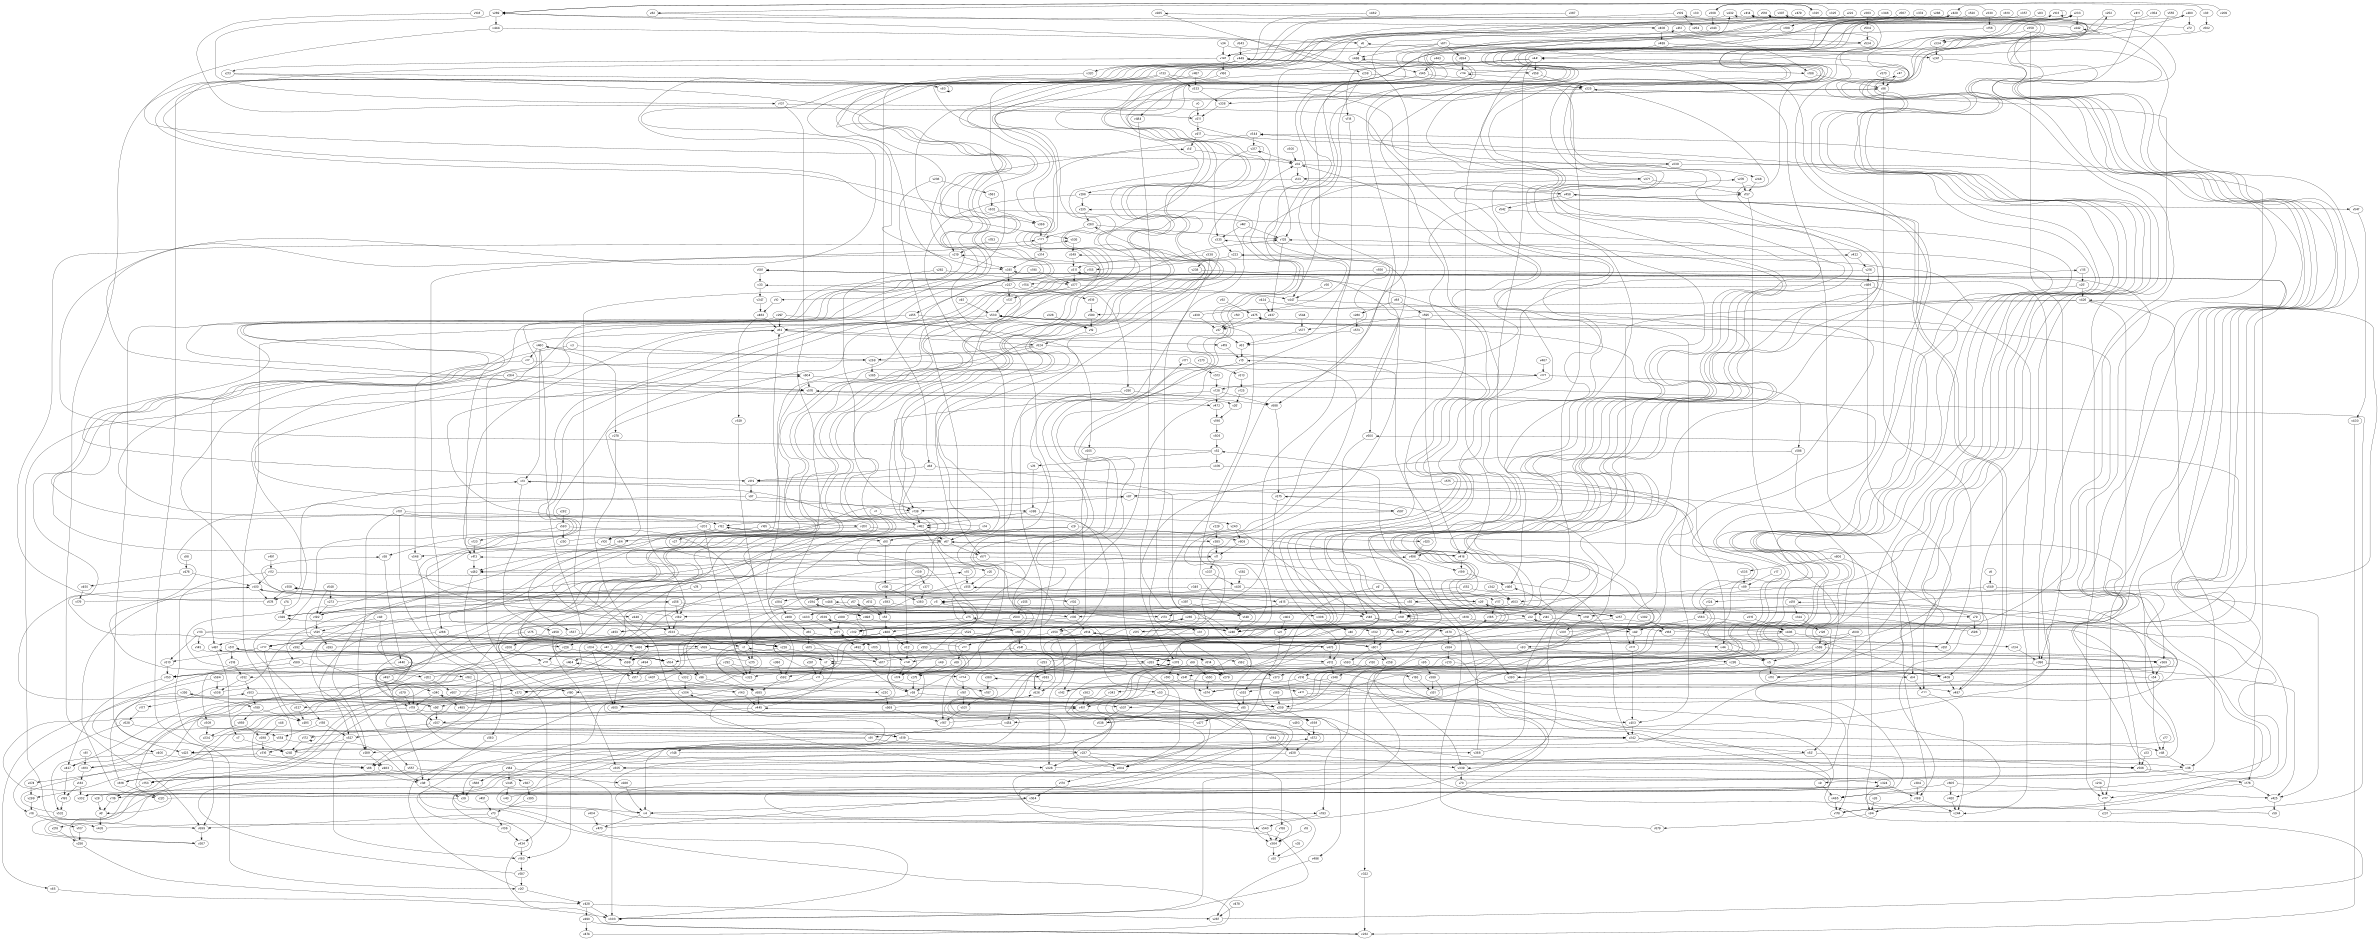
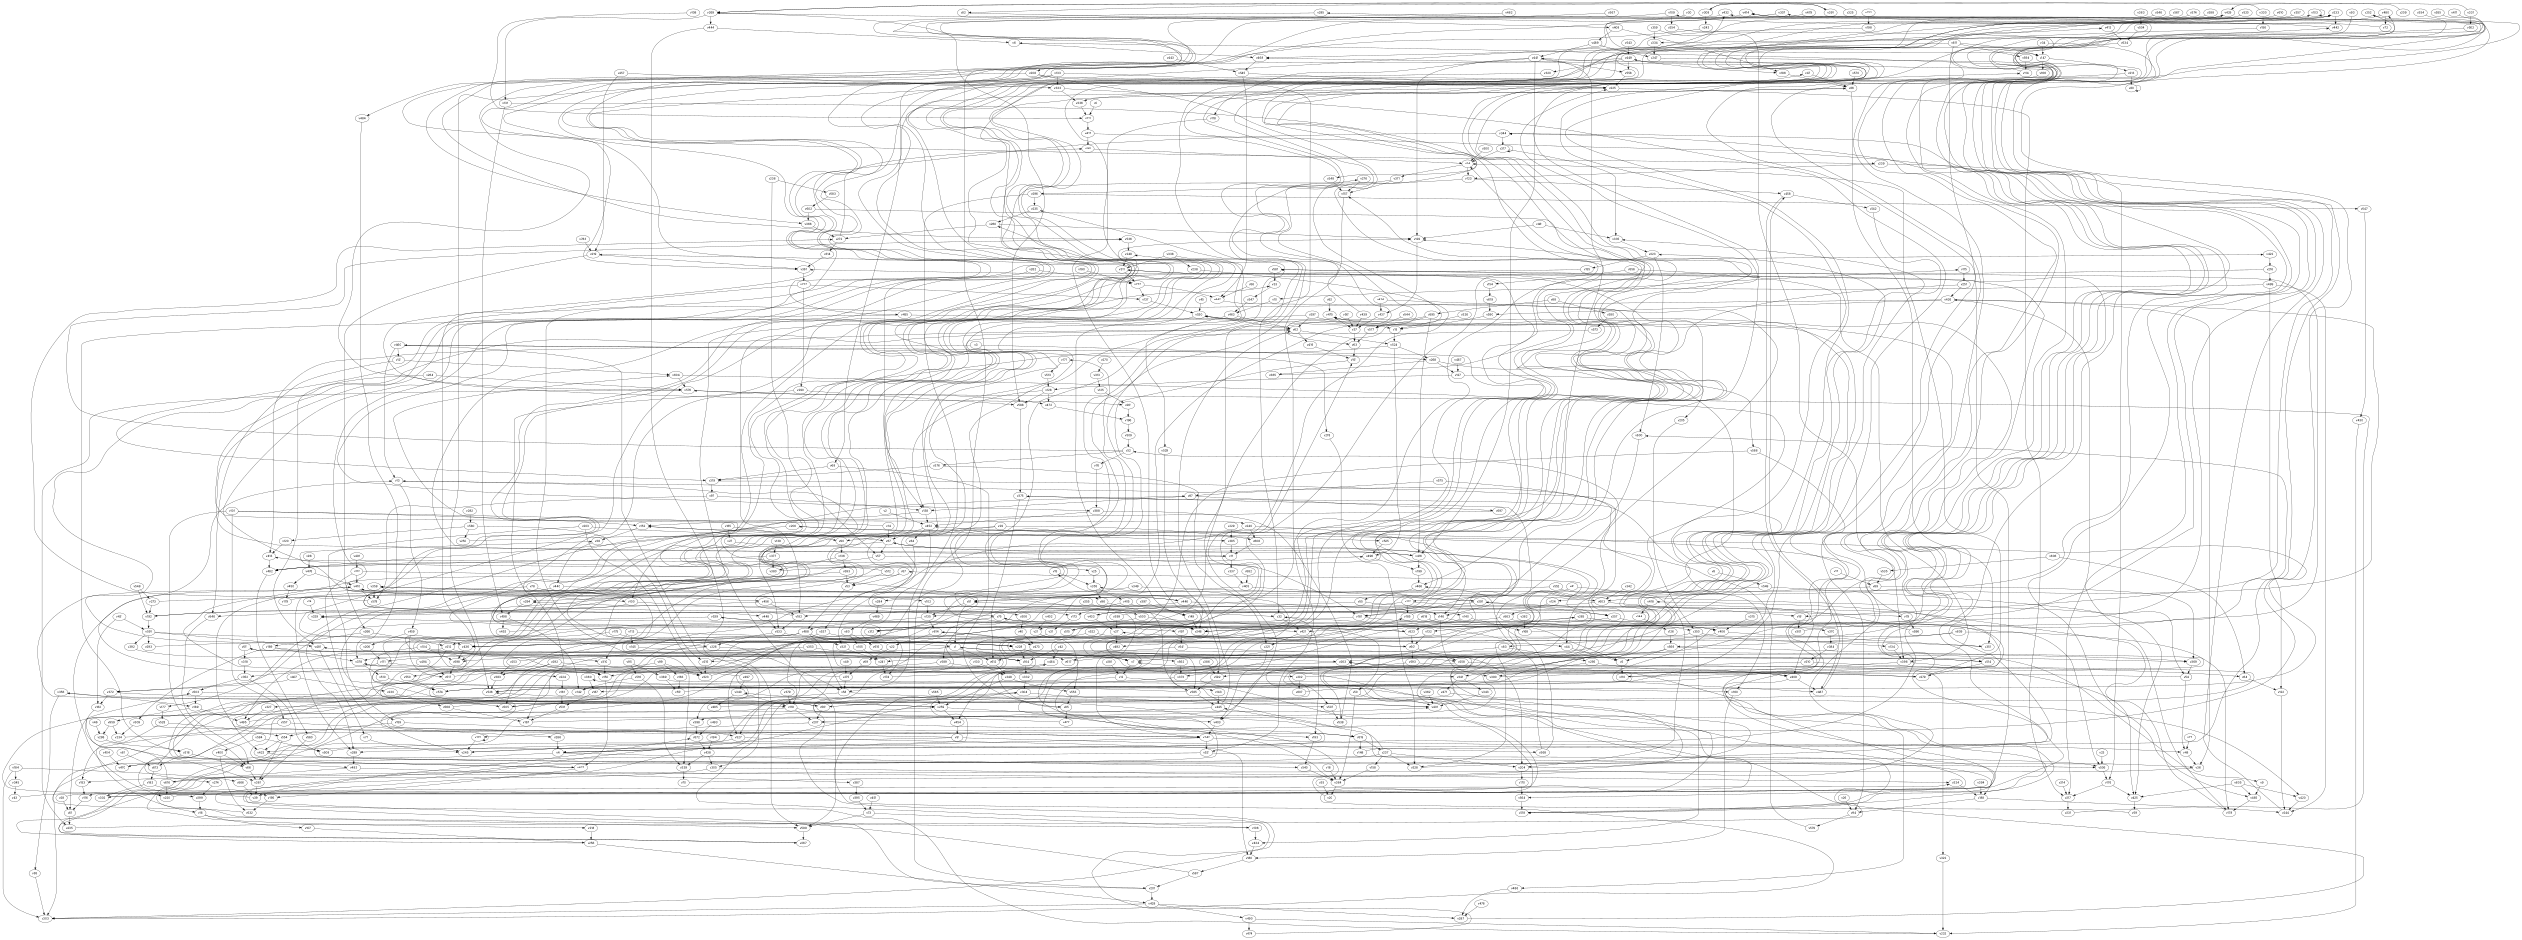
(491, 685) -> (105, 699)
(839, 806) -> (1522, 804)
